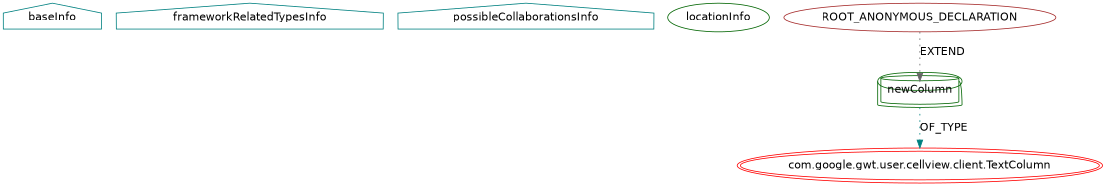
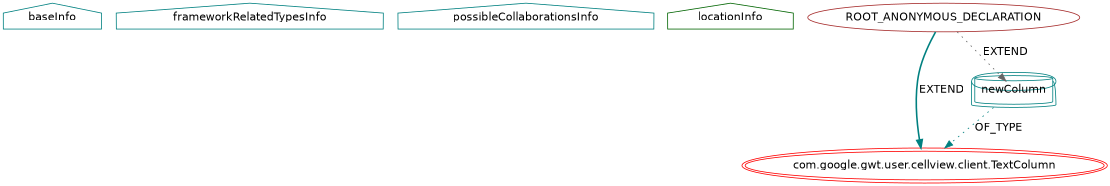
(719, 18) -> (730, 18)
none -> (917, 84)
(920, 90) -> (1014, 90)
